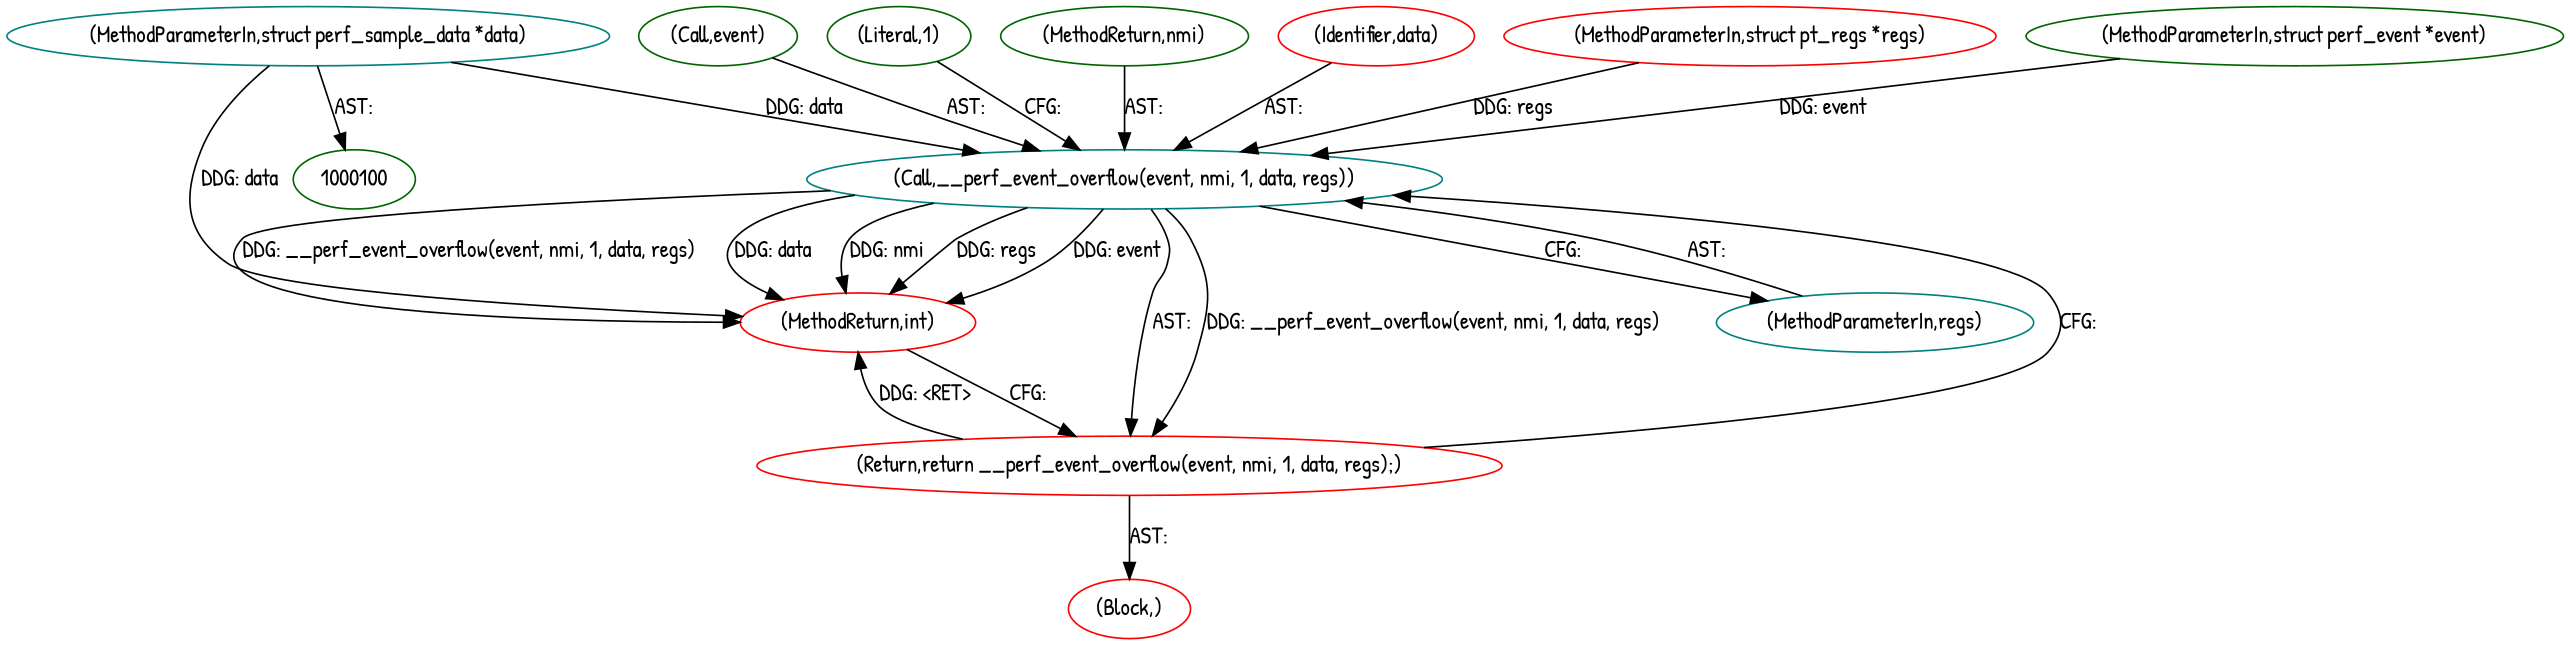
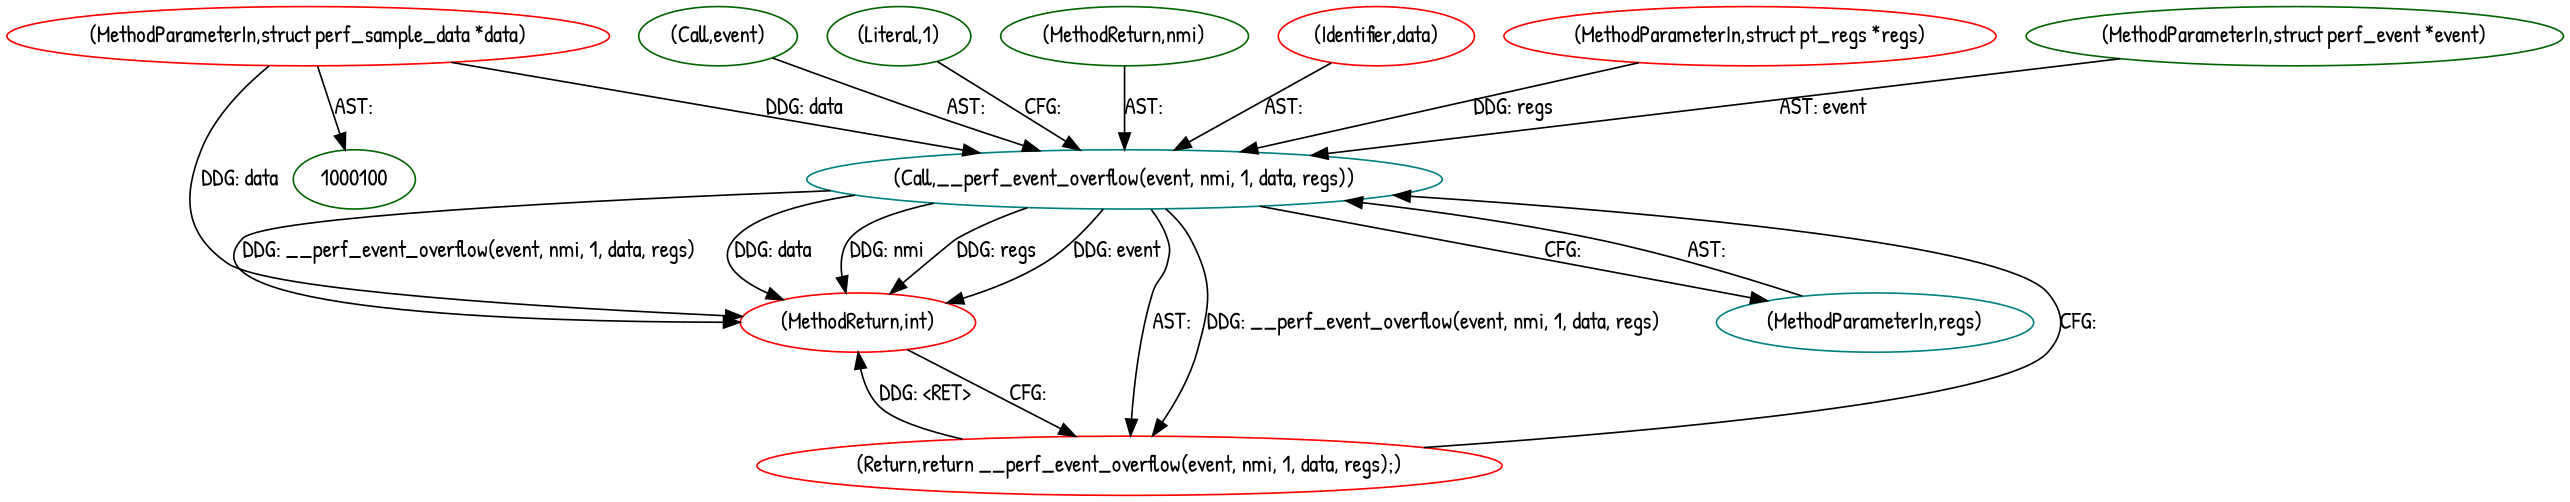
(308, 36) -> (308, 36)
(1823, 108) -> (1823, 108)
(1130, 609) -> none
